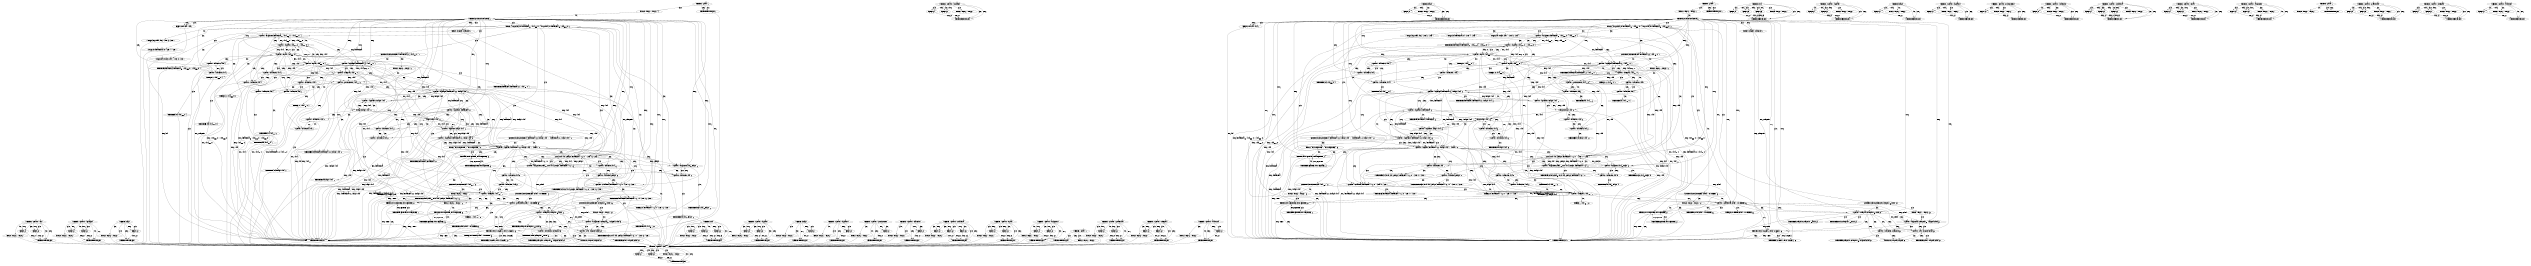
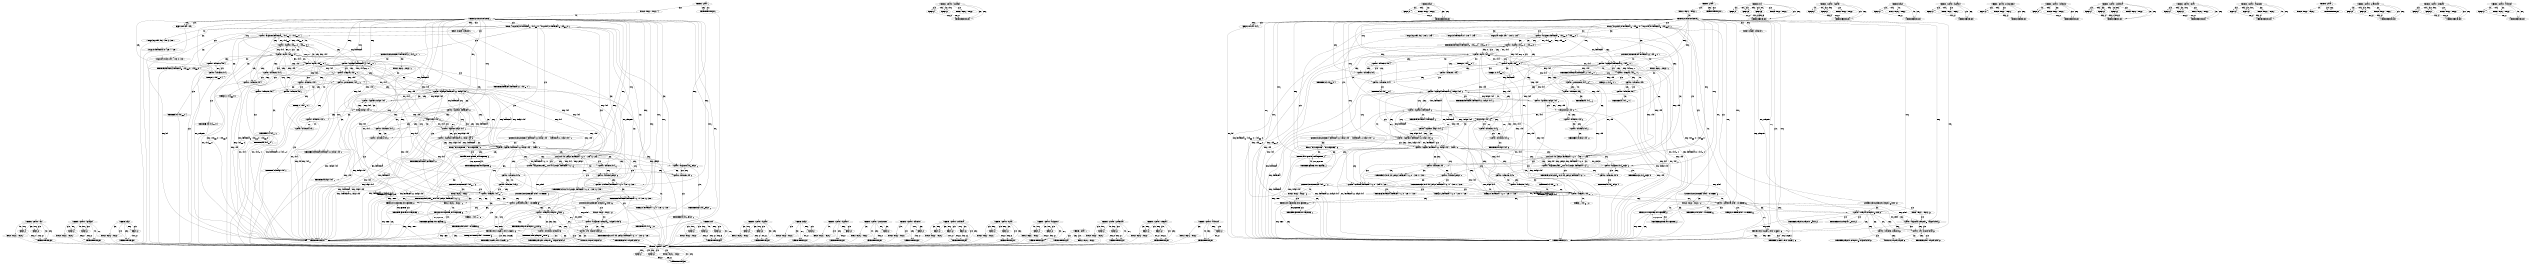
none -> (1451, 194)
